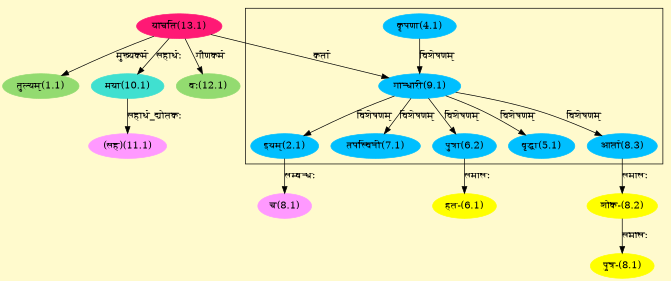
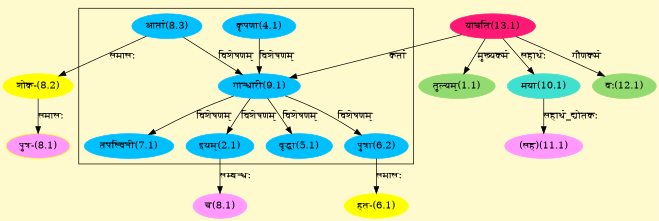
(527, 108) -> (210, 54)
(622, 266) -> (38, 146)
